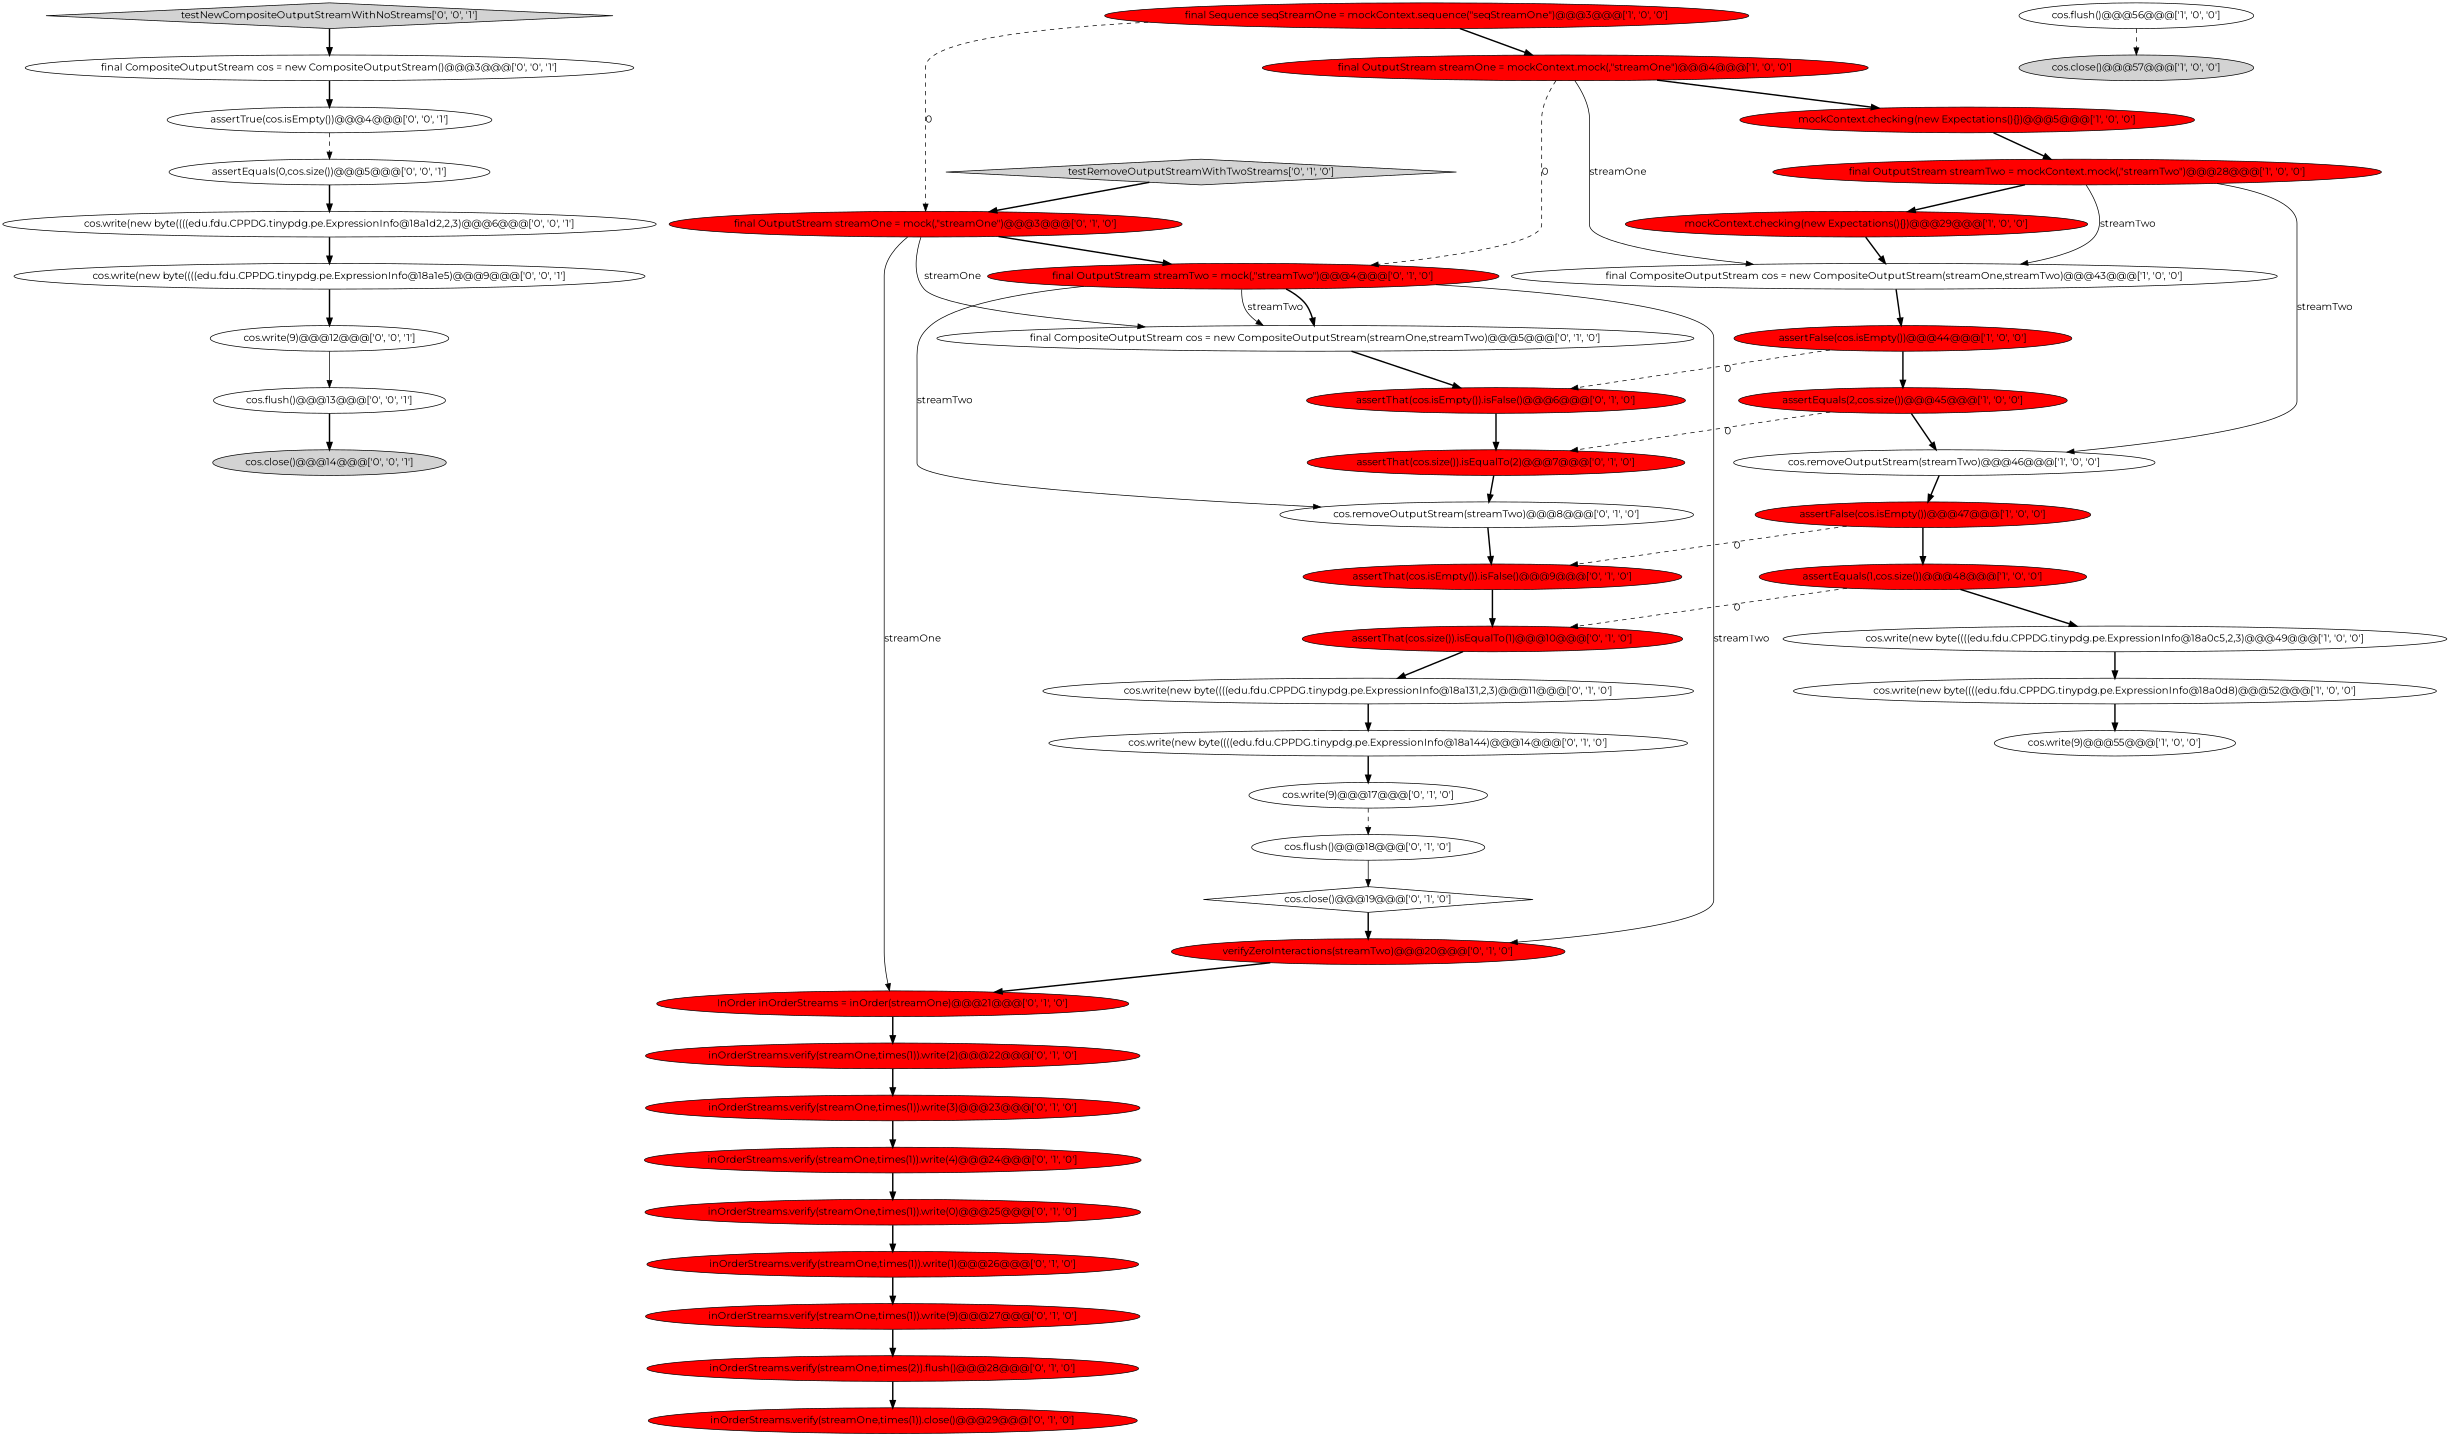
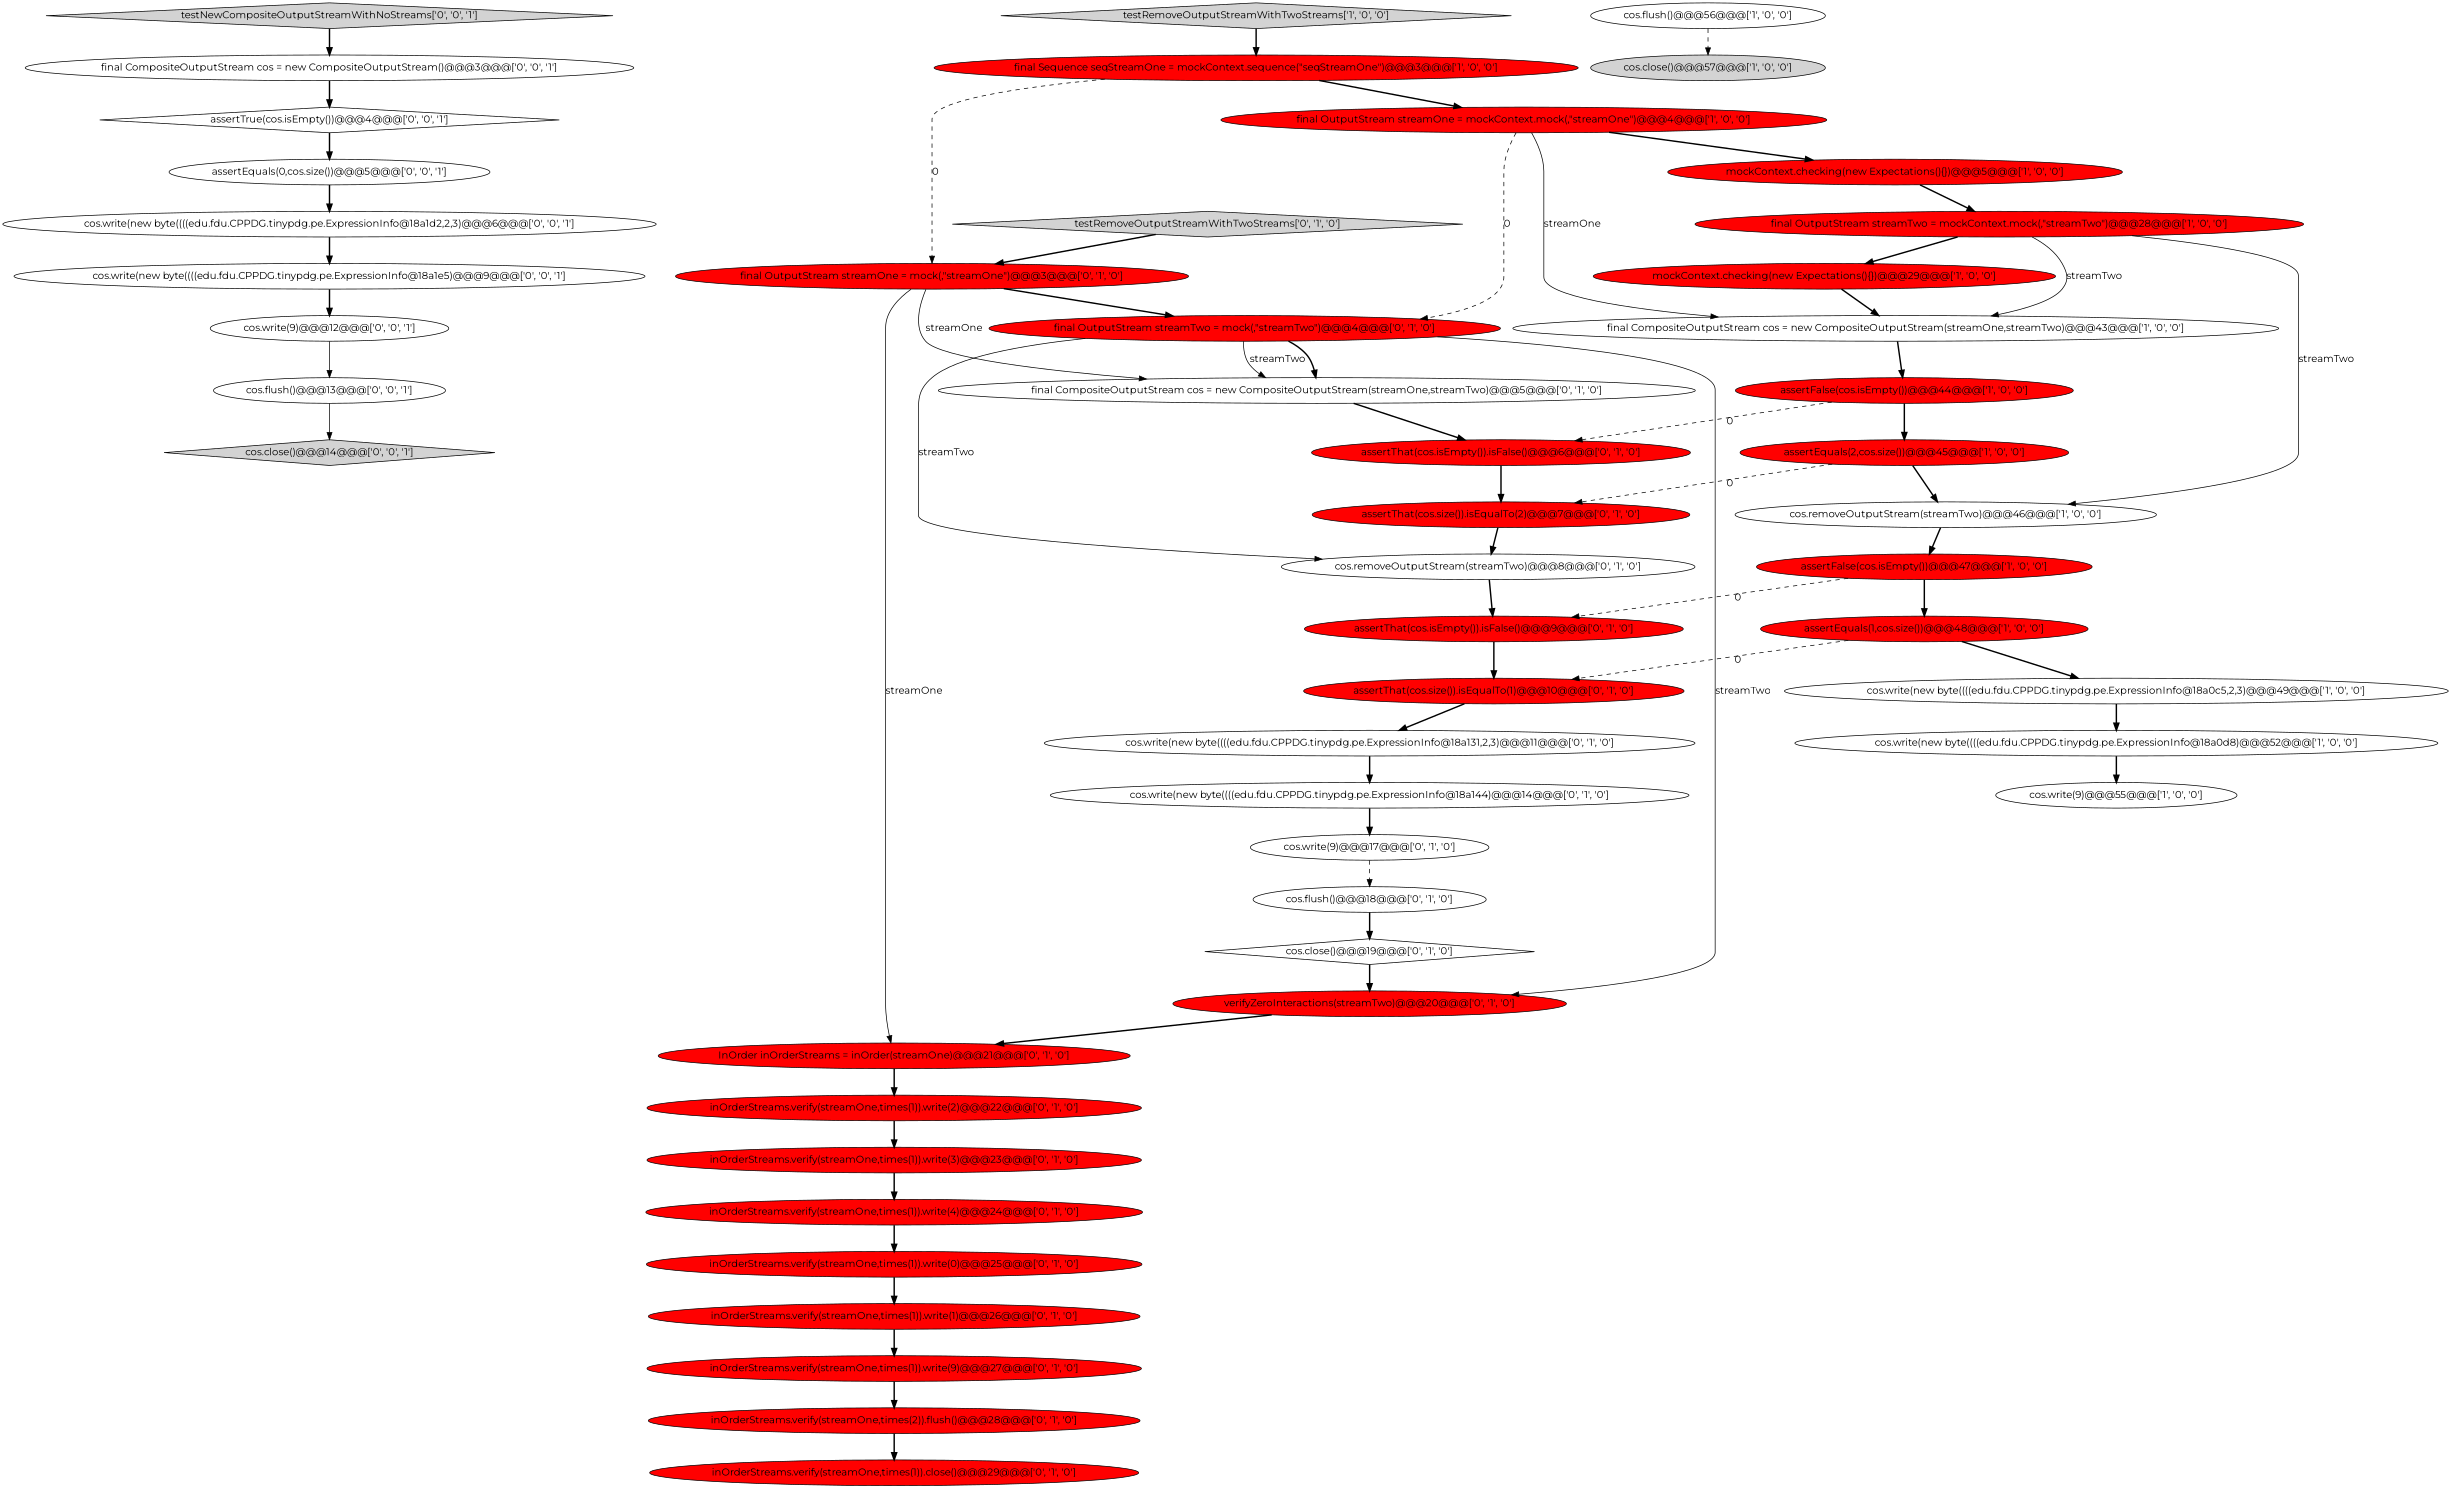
none -> (1256, 16)
(330, 120) -> (330, 120)
(330, 142) -> (330, 142)
(330, 428) -> (330, 418)
(330, 463) -> (330, 453)
(1368, 870) -> (1370, 922)
